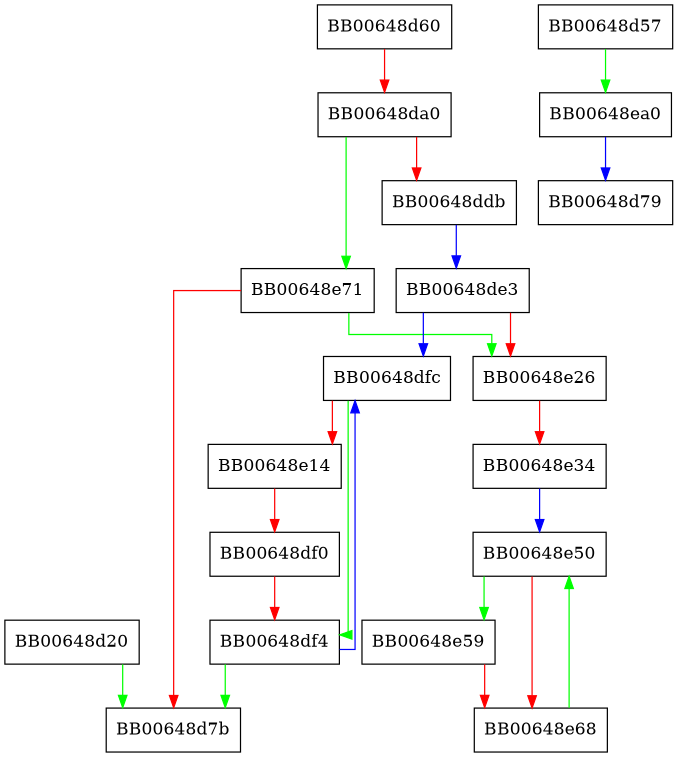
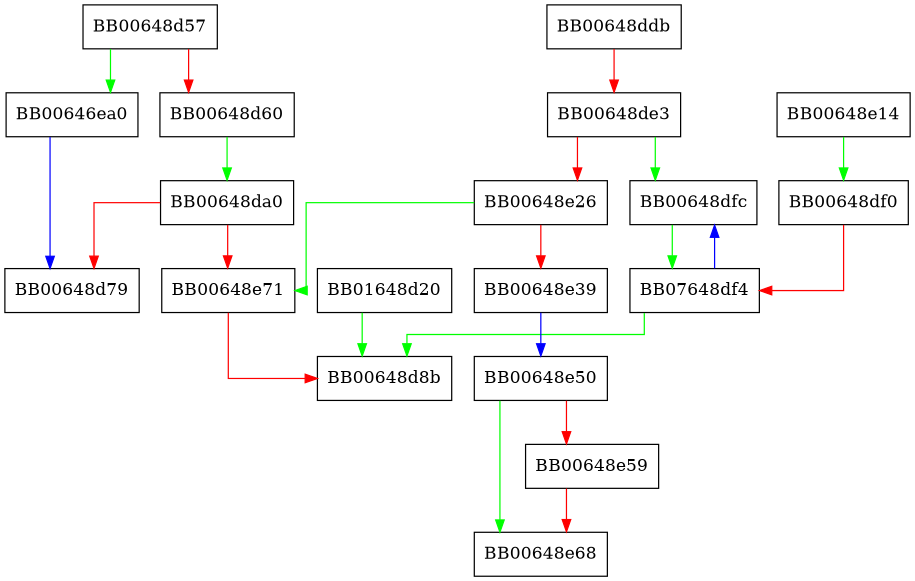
none -> (189, 65)
(385, 65) -> (227, 152)
(606, 115) -> (72, 115)
(417, 152) -> (100, 203)
(346, 197) -> (228, 240)
(456, 240) -> (614, 65)
(423, 327) -> (655, 152)
(414, 335) -> (346, 203)
(332, 416) -> none
(540, 466) -> (541, 291)
(275, 504) -> (844, 152)
(484, 592) -> (566, 416)
(532, 636) -> (500, 460)
(72, 642) -> (385, 291)
(275, 642) -> (695, 291)
(569, 648) -> none
(173, 730) -> (385, 378)
